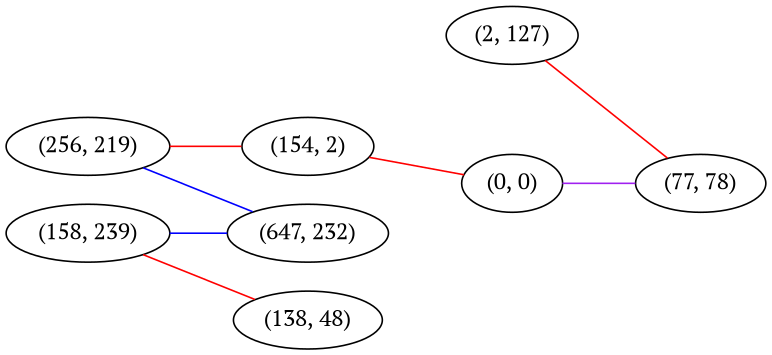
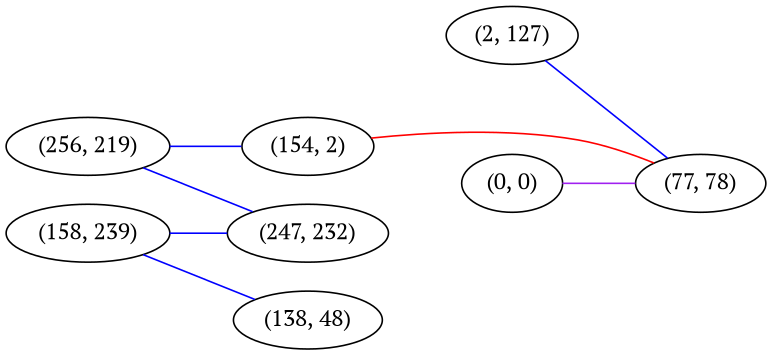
(606, 109) -> (606, 109)
(206, 146) -> (206, 146)
(417, 166) -> (515, 133)
(308, 233) -> (308, 233)
(199, 277) -> (199, 277)
